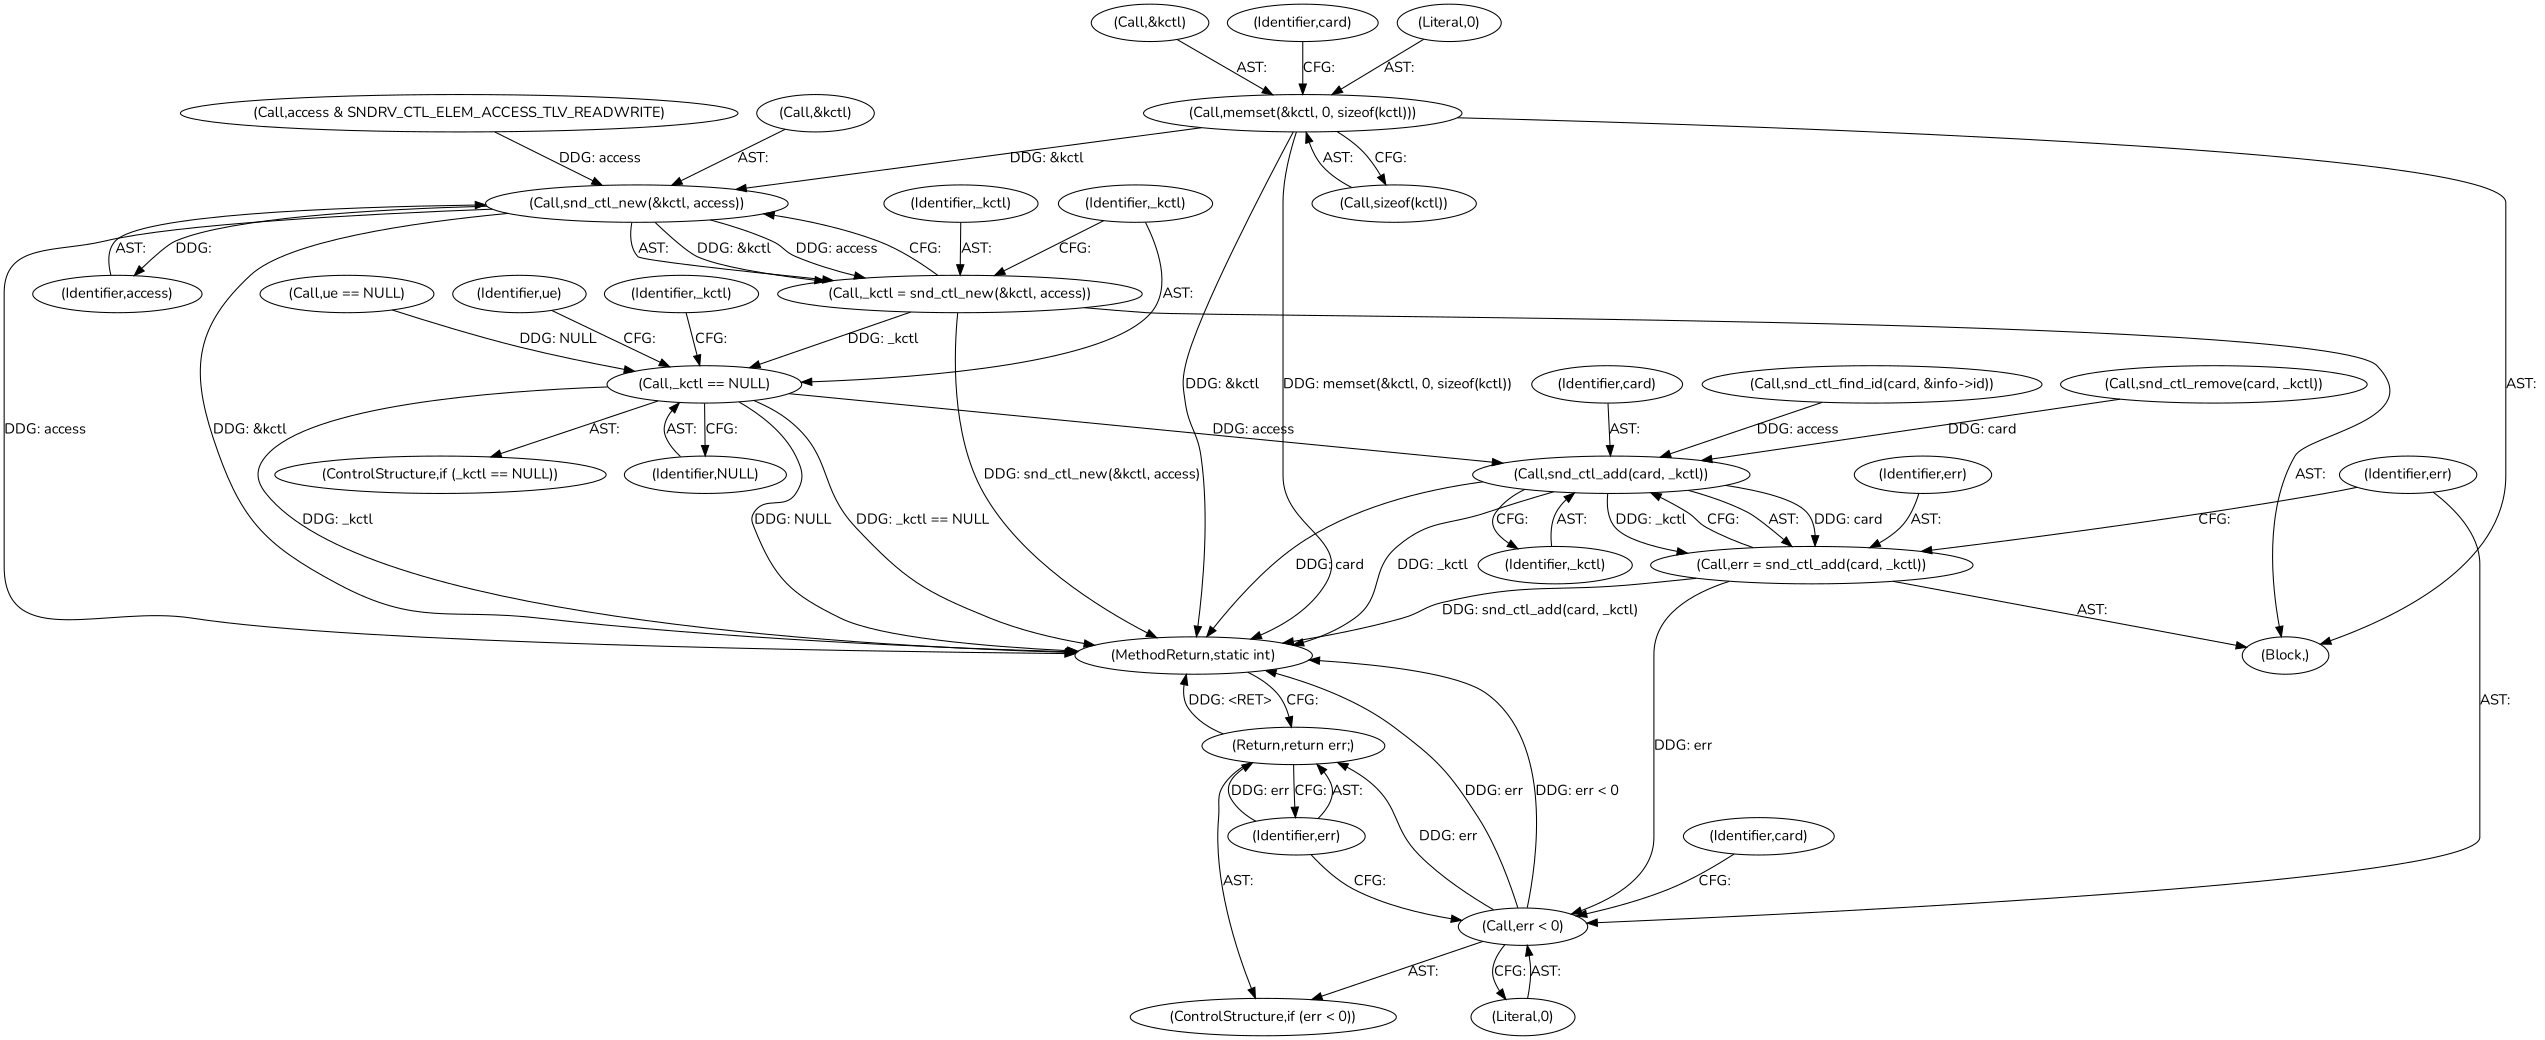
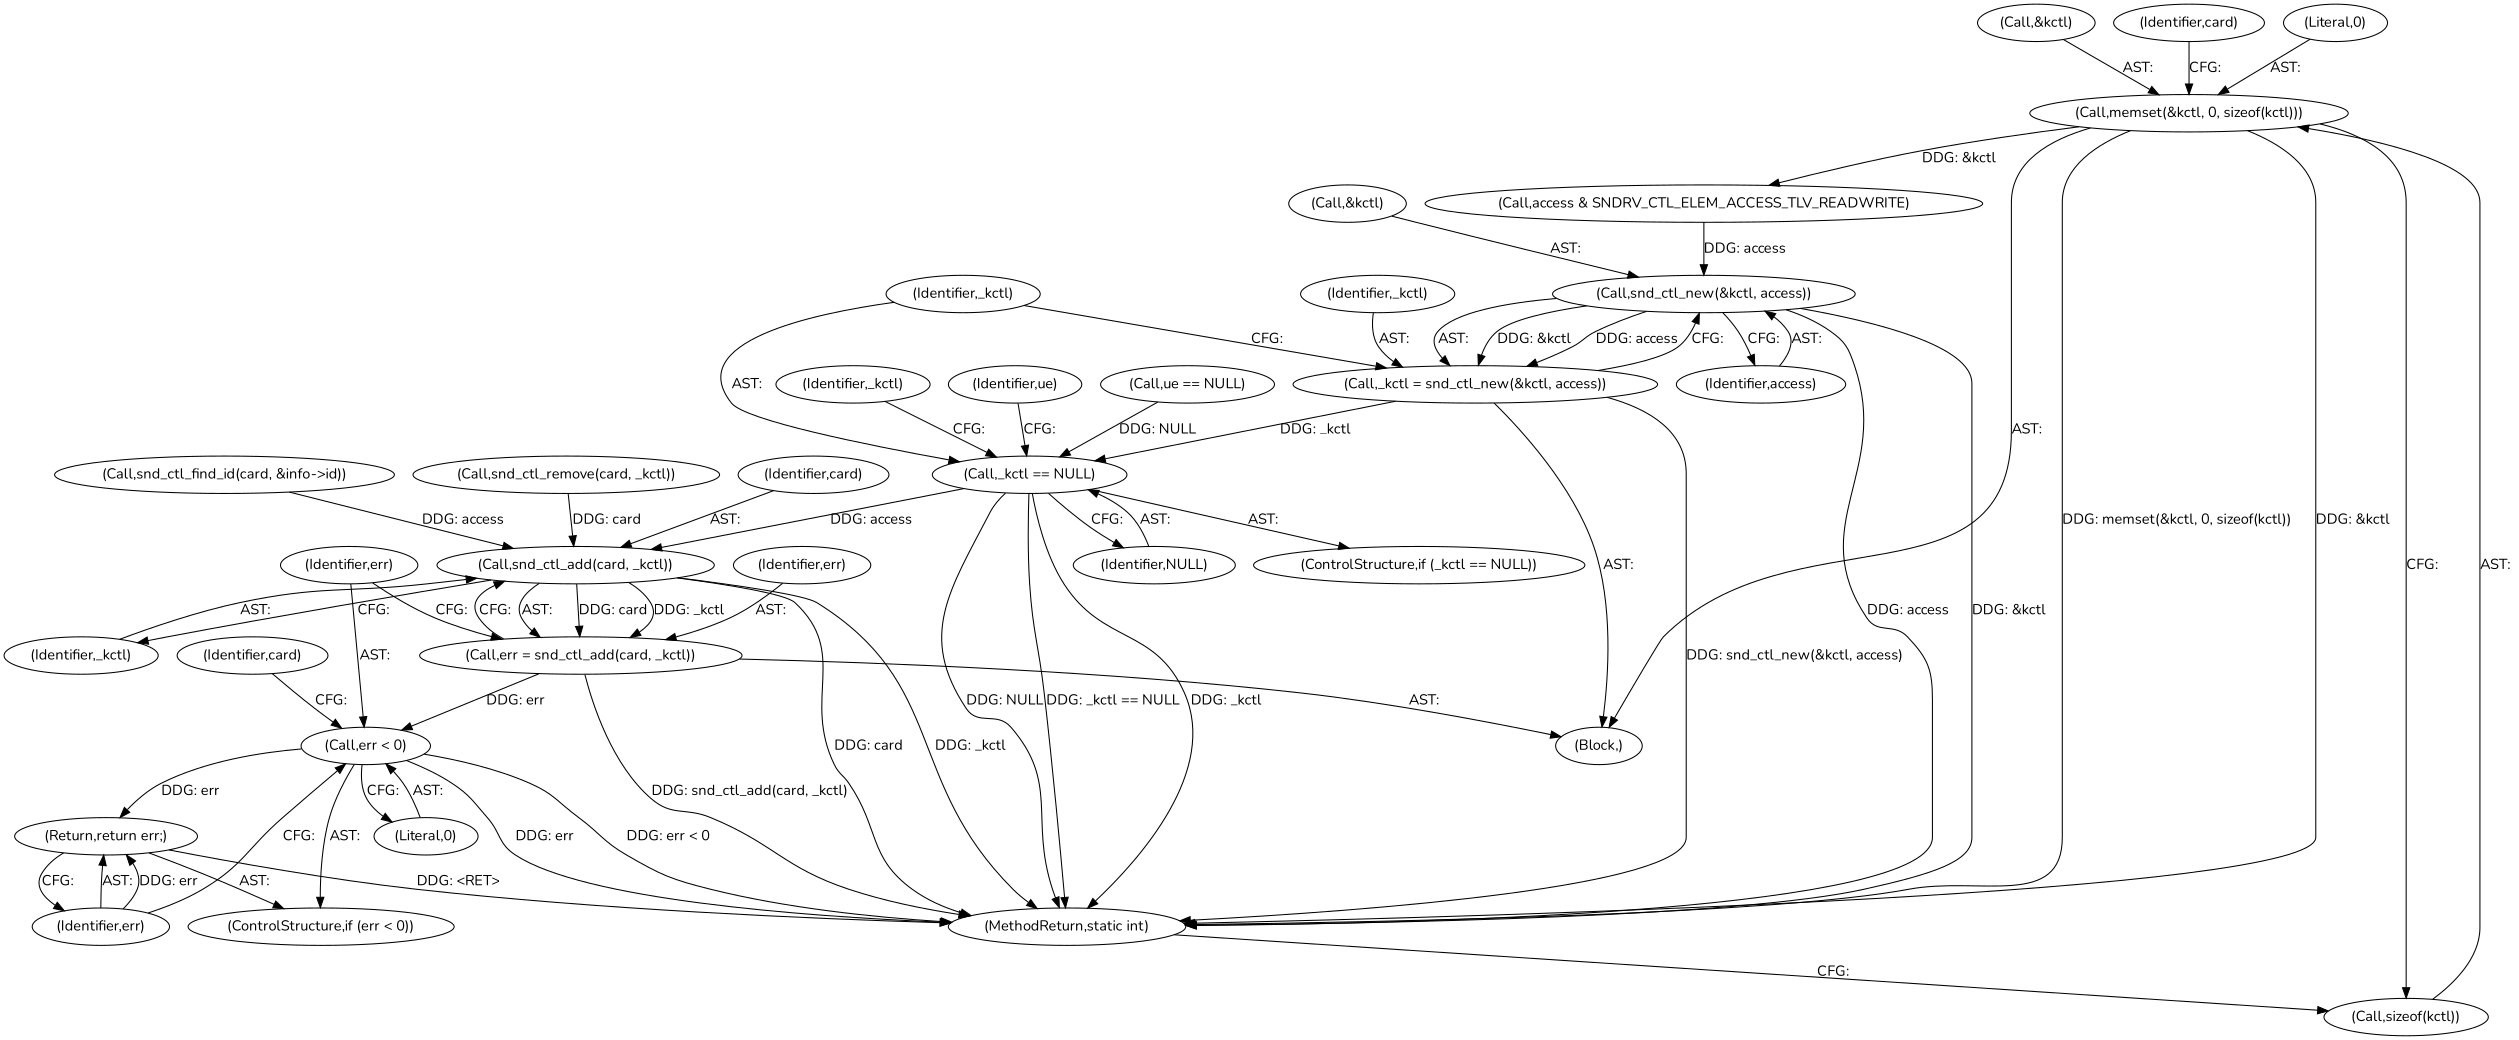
(974, 158) -> (1928, 150)
(196, 249) -> (1766, 339)
(1274, 690) -> (1746, 972)
